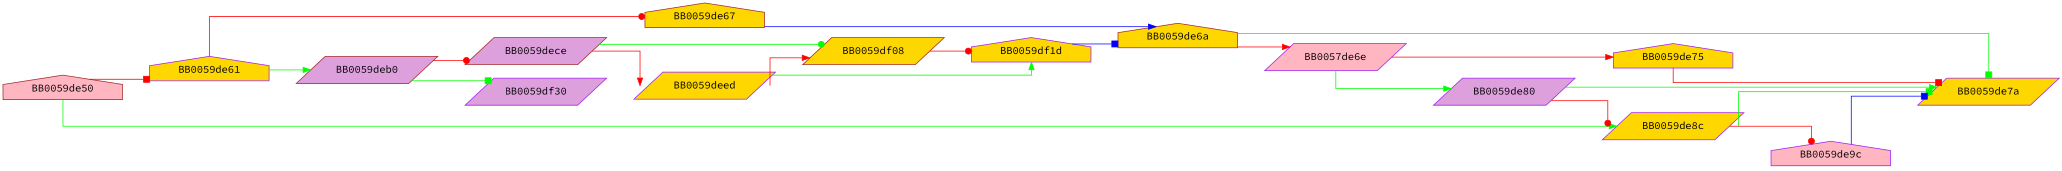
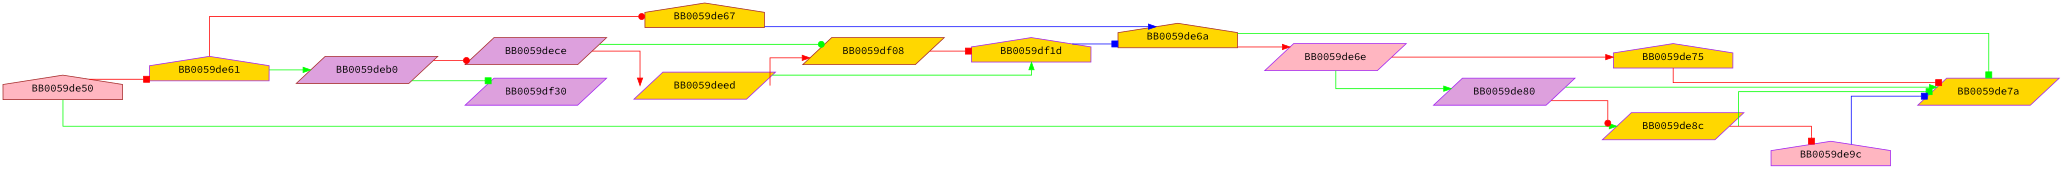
(948, 51) -> (947, 51)
(1335, 57) -> (1335, 57)
(1776, 126) -> (1776, 126)
